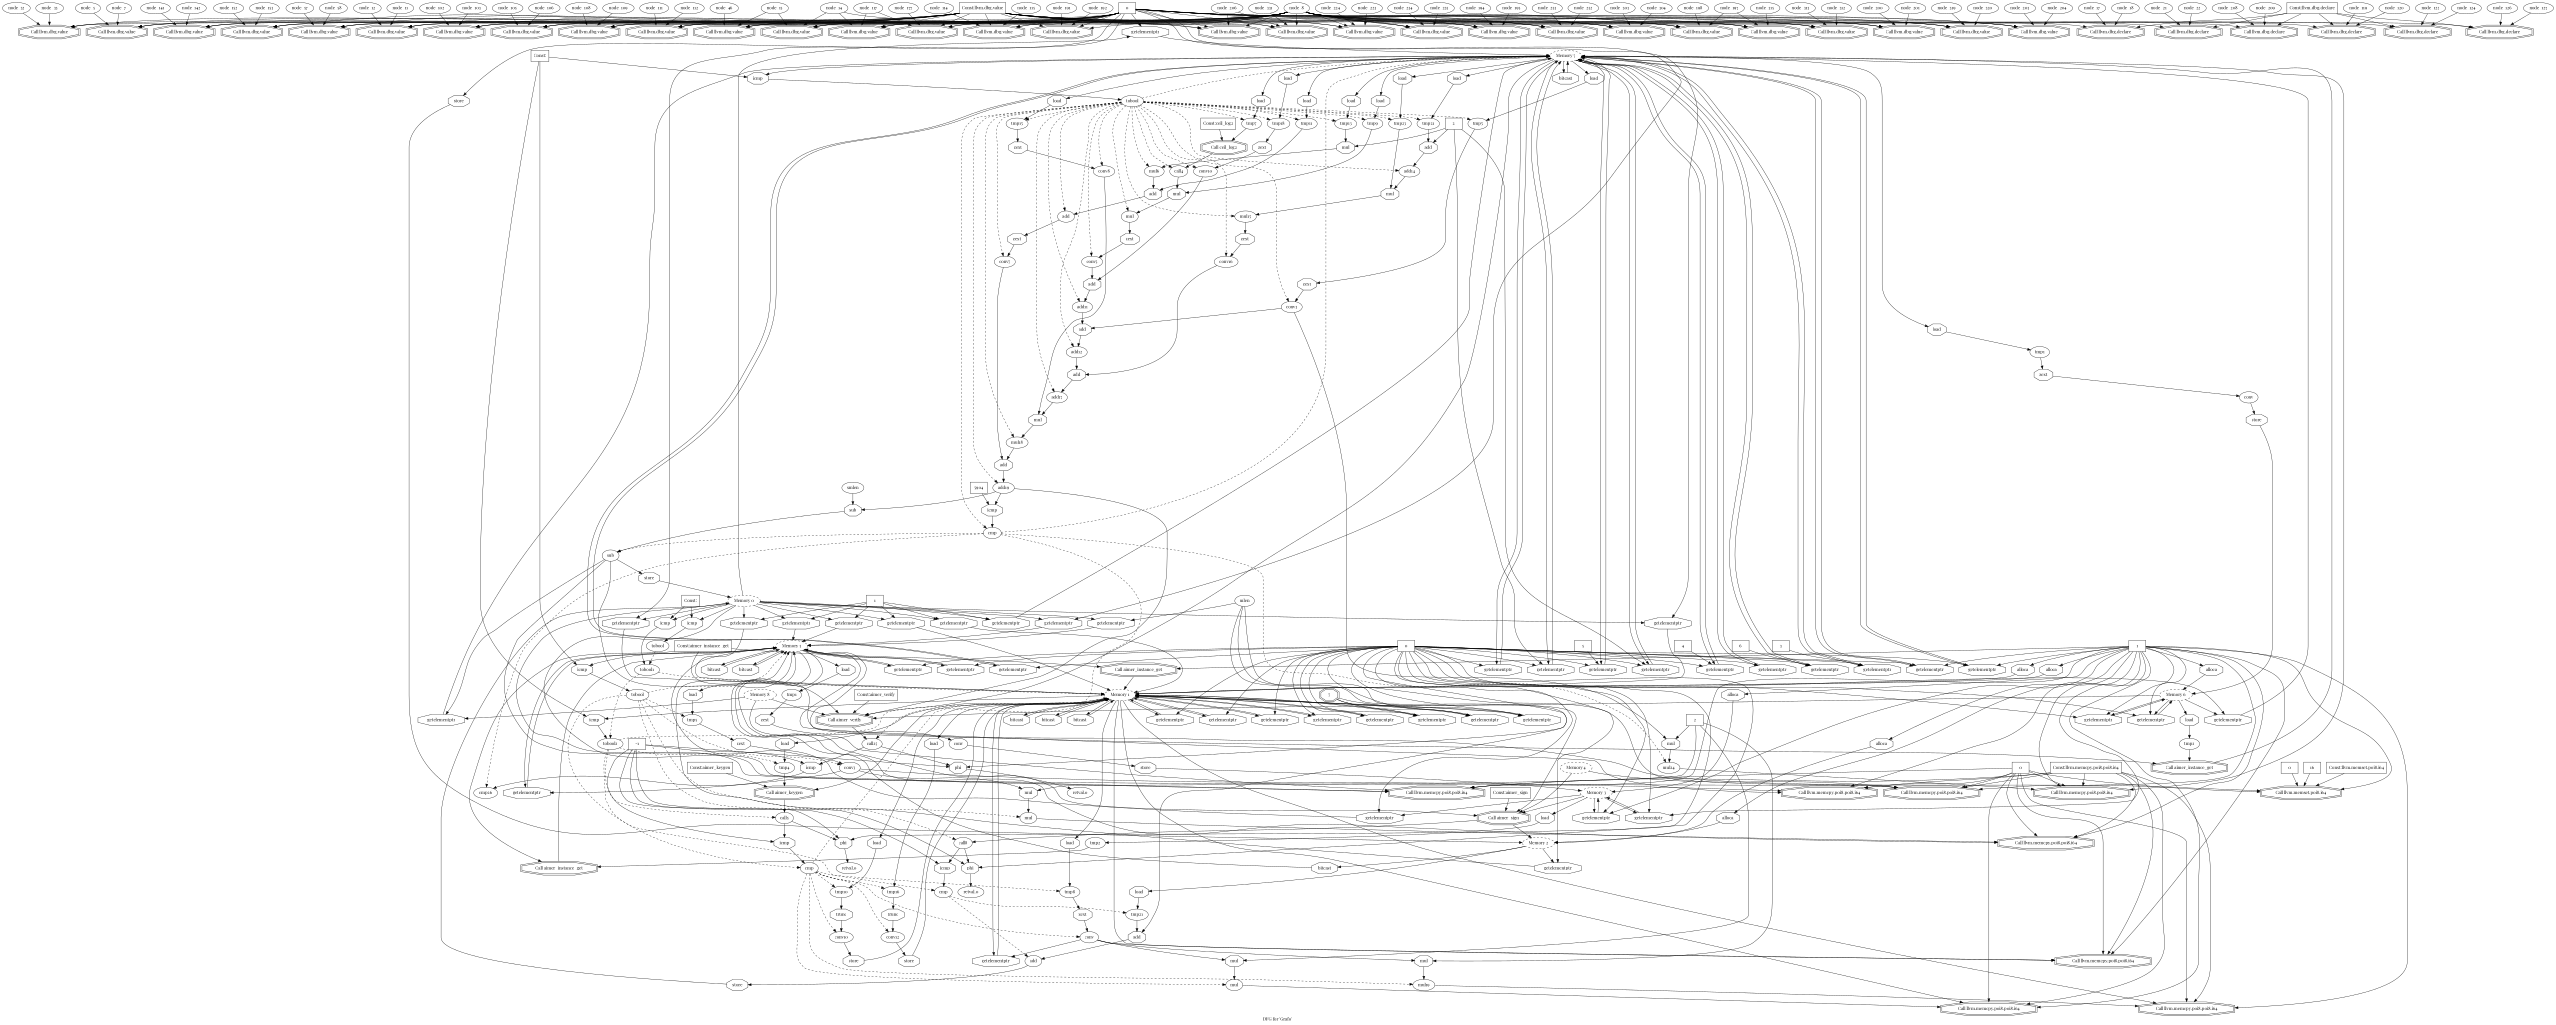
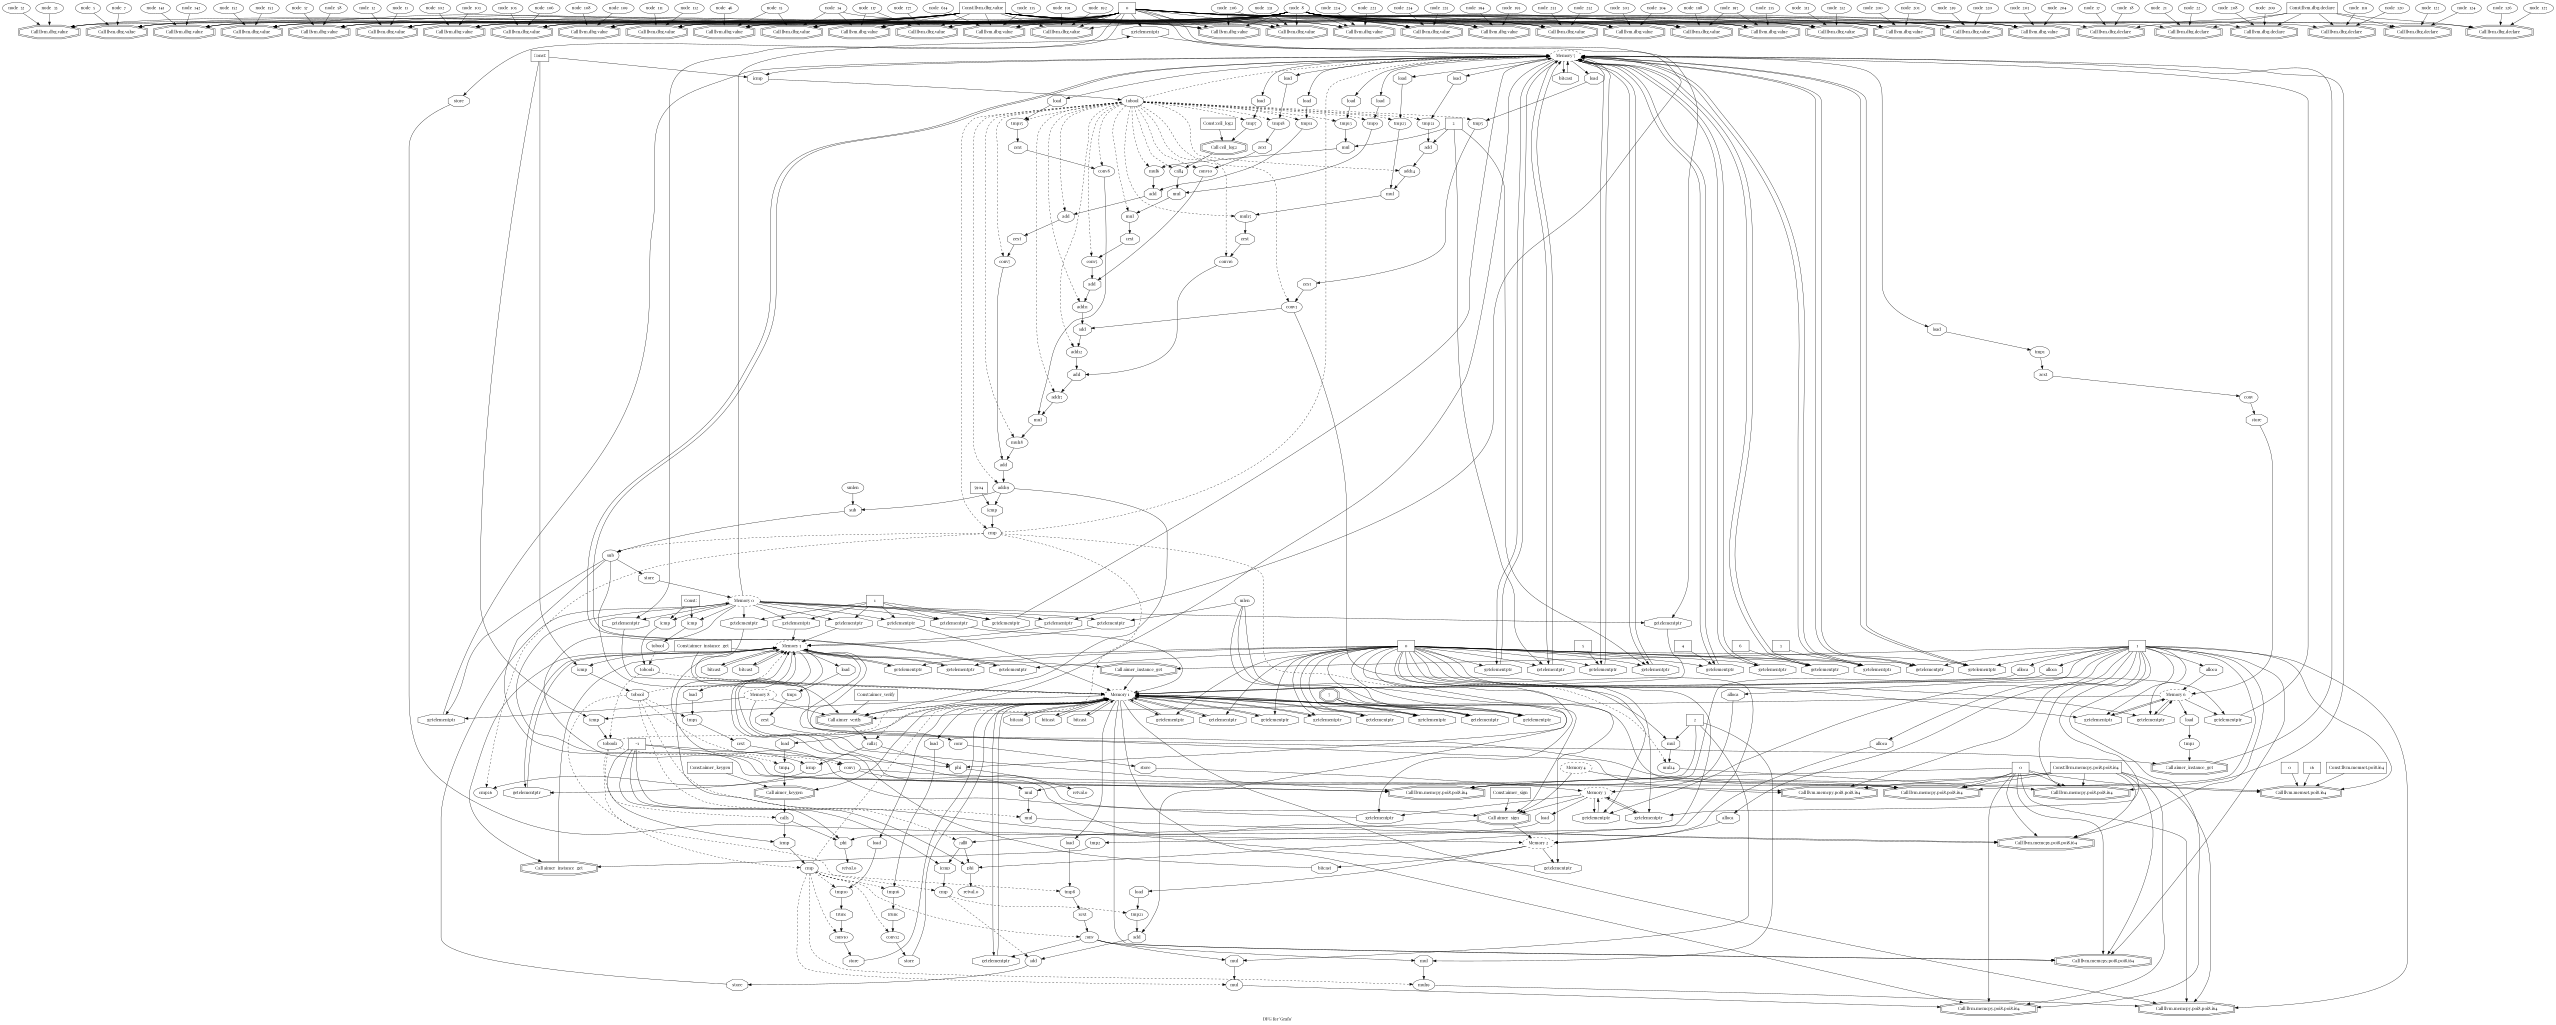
(939, 8) -> (938, 8)
